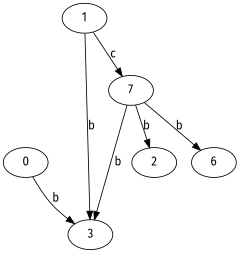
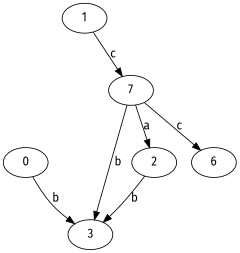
(87, 122) -> (128, 197)
(147, 126) -> (147, 126)
(180, 126) -> (180, 126)
